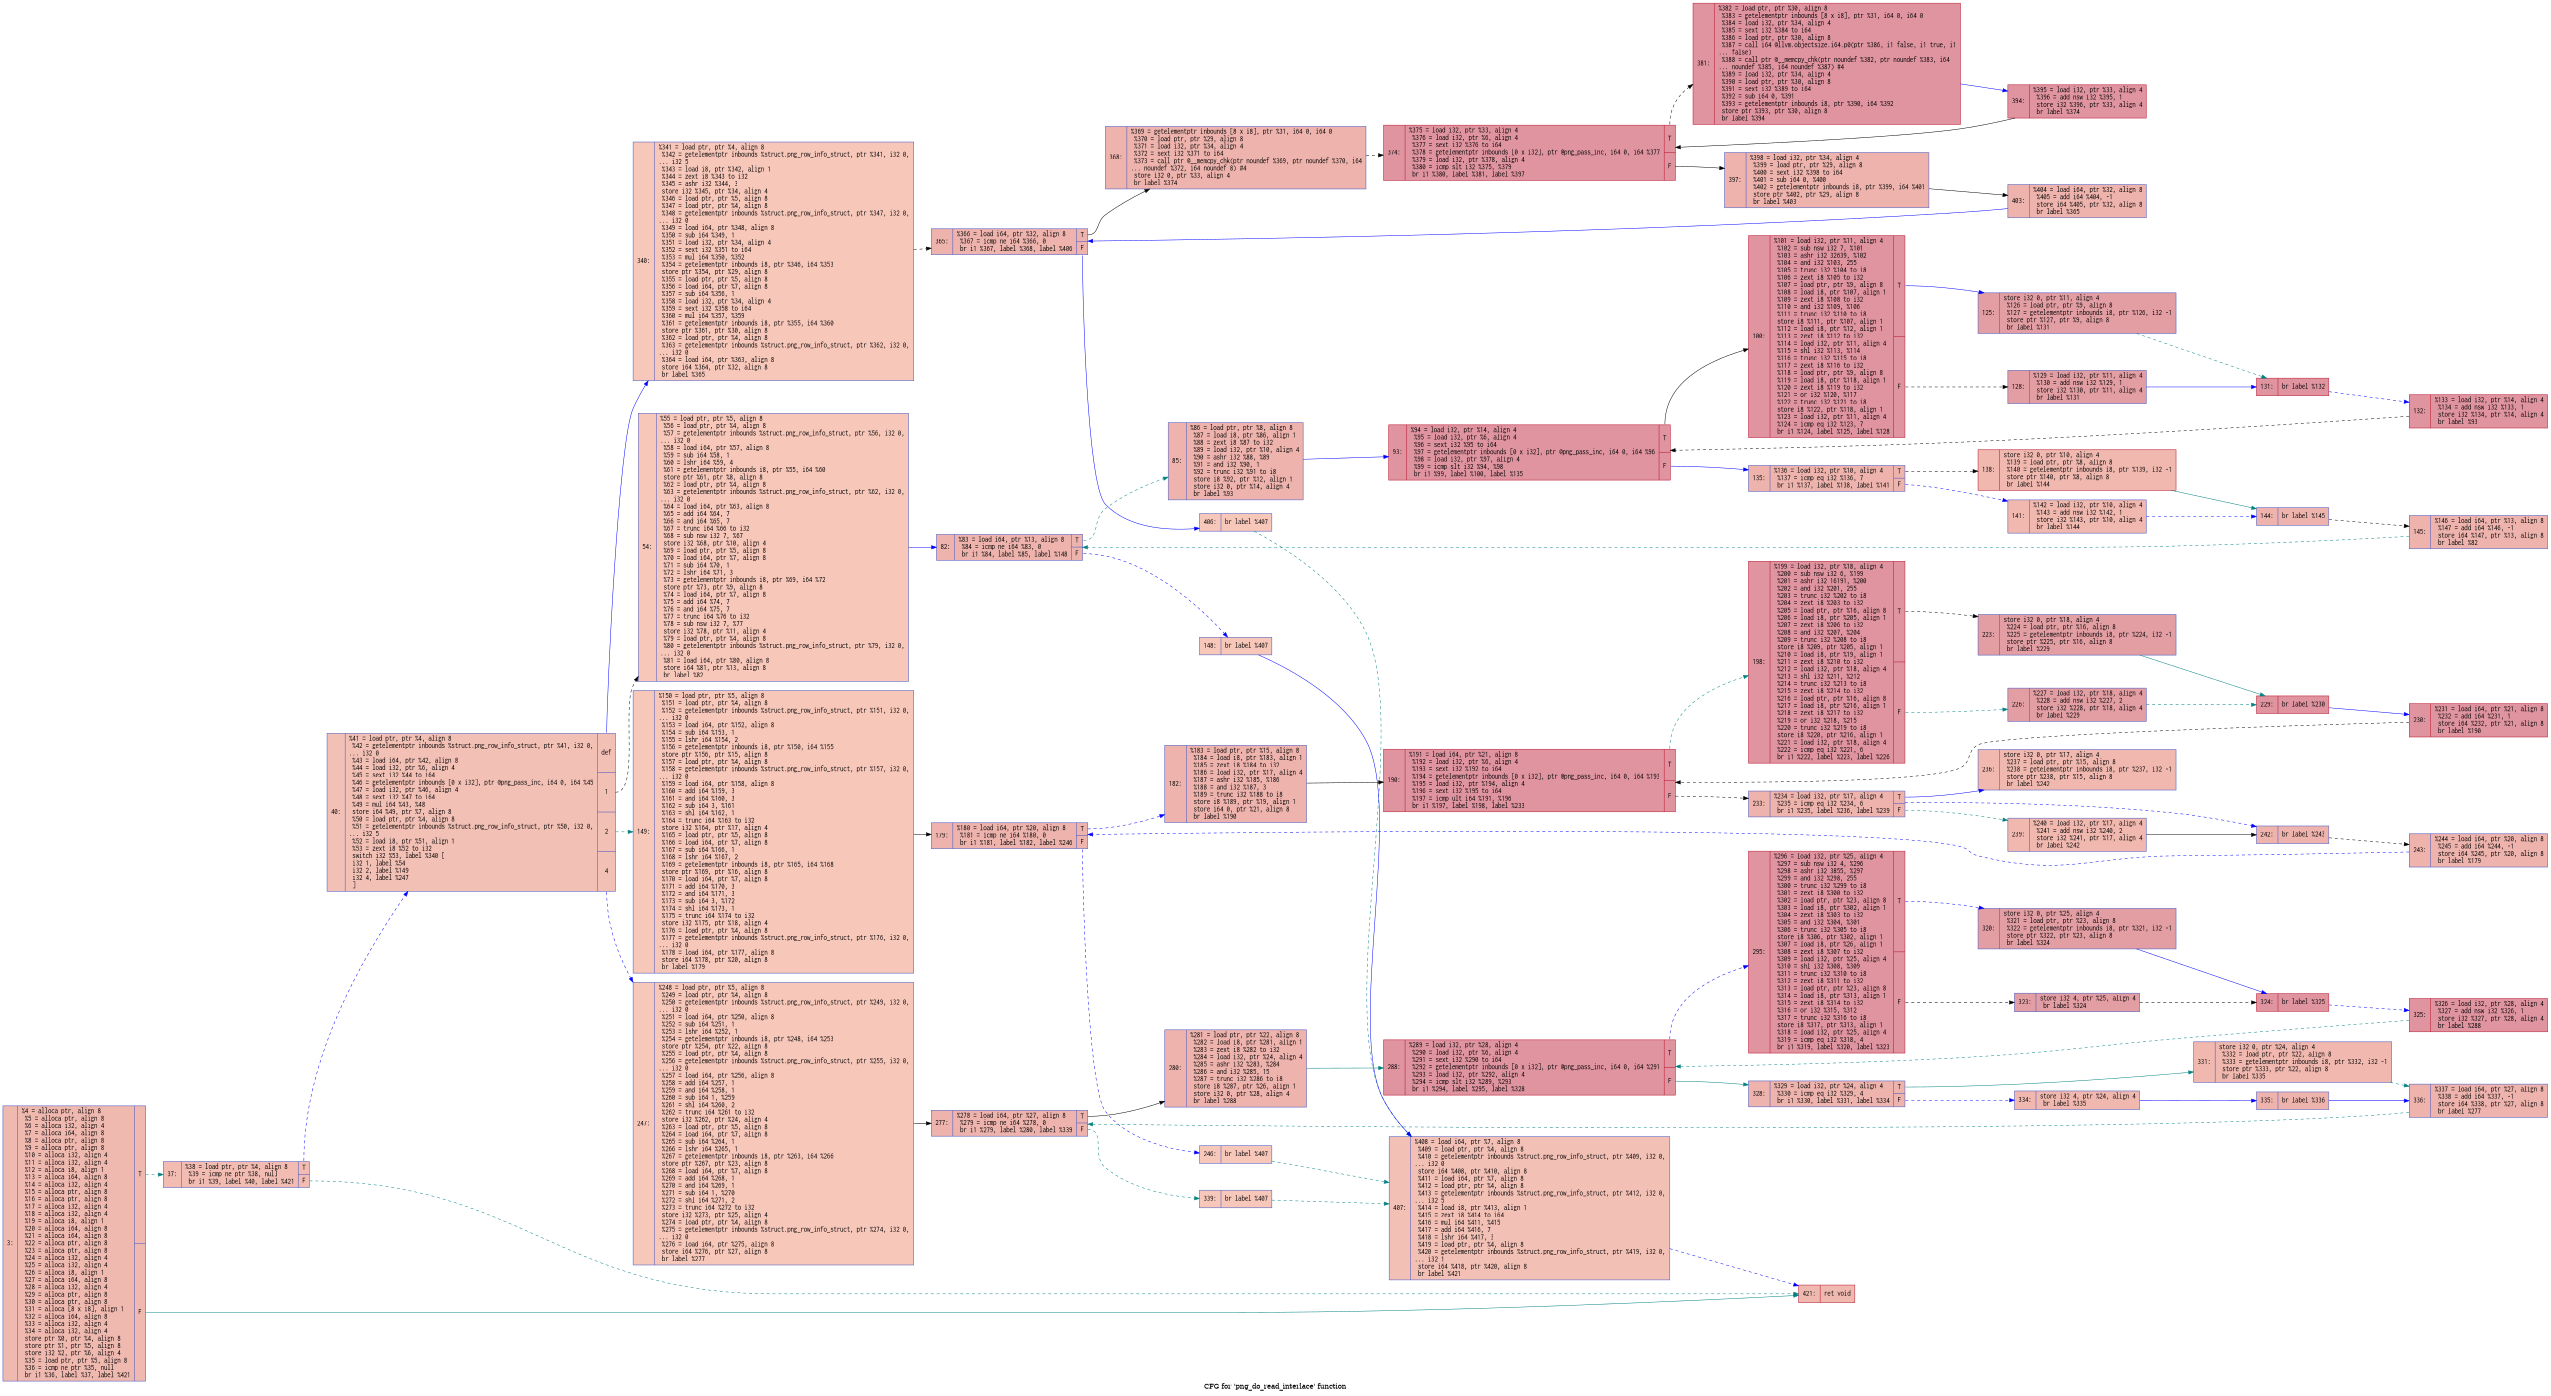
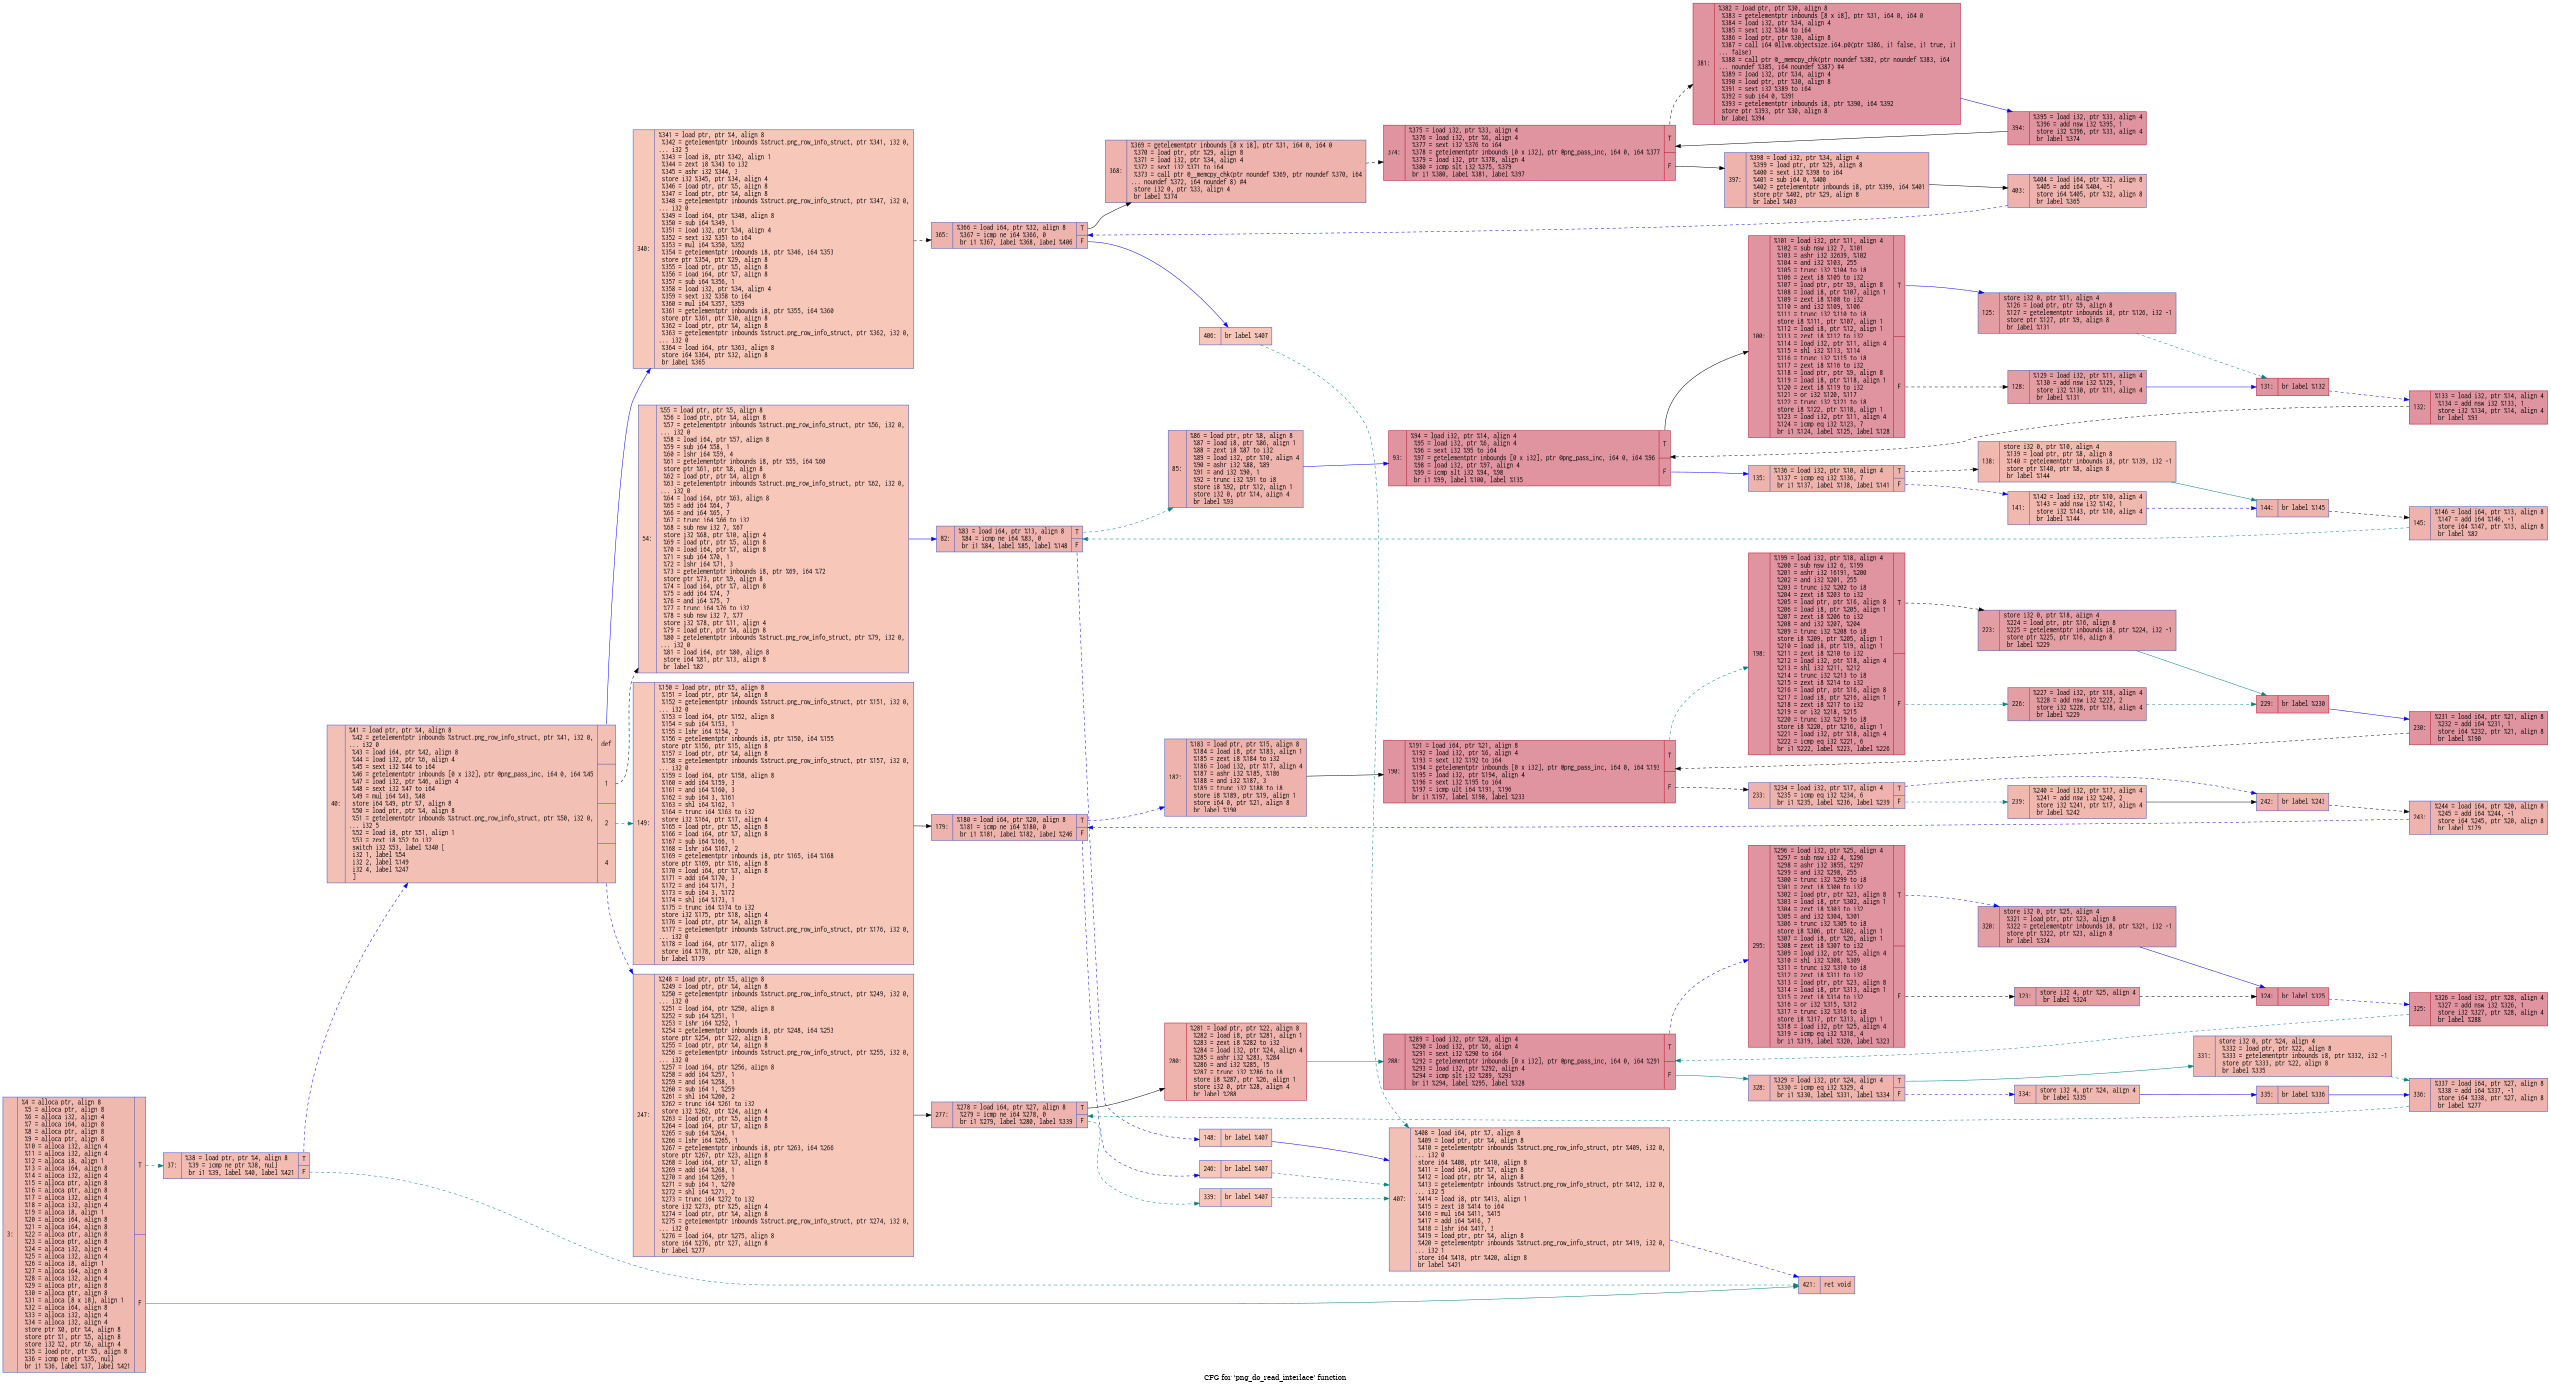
(1551, 231) -> (1551, 230)
(2077, 470) -> (2077, 462)
(2077, 770) -> none
(1236, 1068) -> (1236, 1062)
(1827, 1294) -> (1827, 1285)
